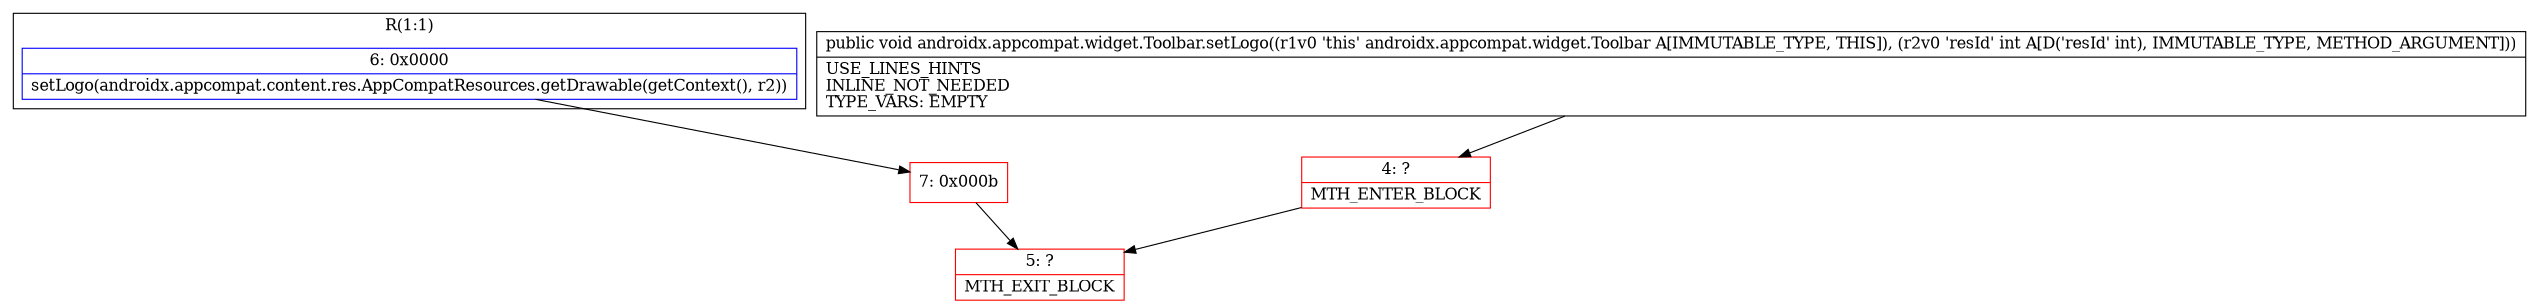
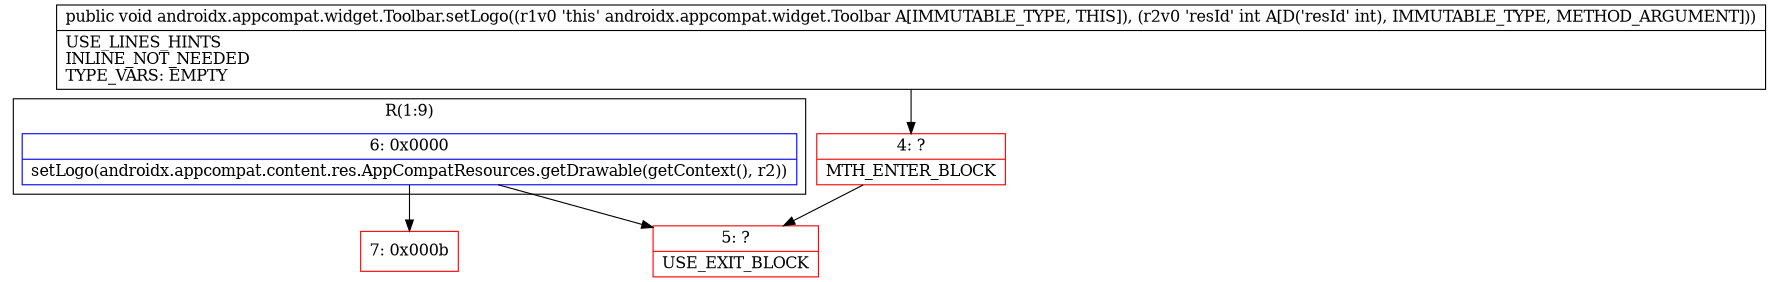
(409, 26) -> (409, 112)
(993, 222) -> (570, 205)
(1040, 287) -> (736, 264)
